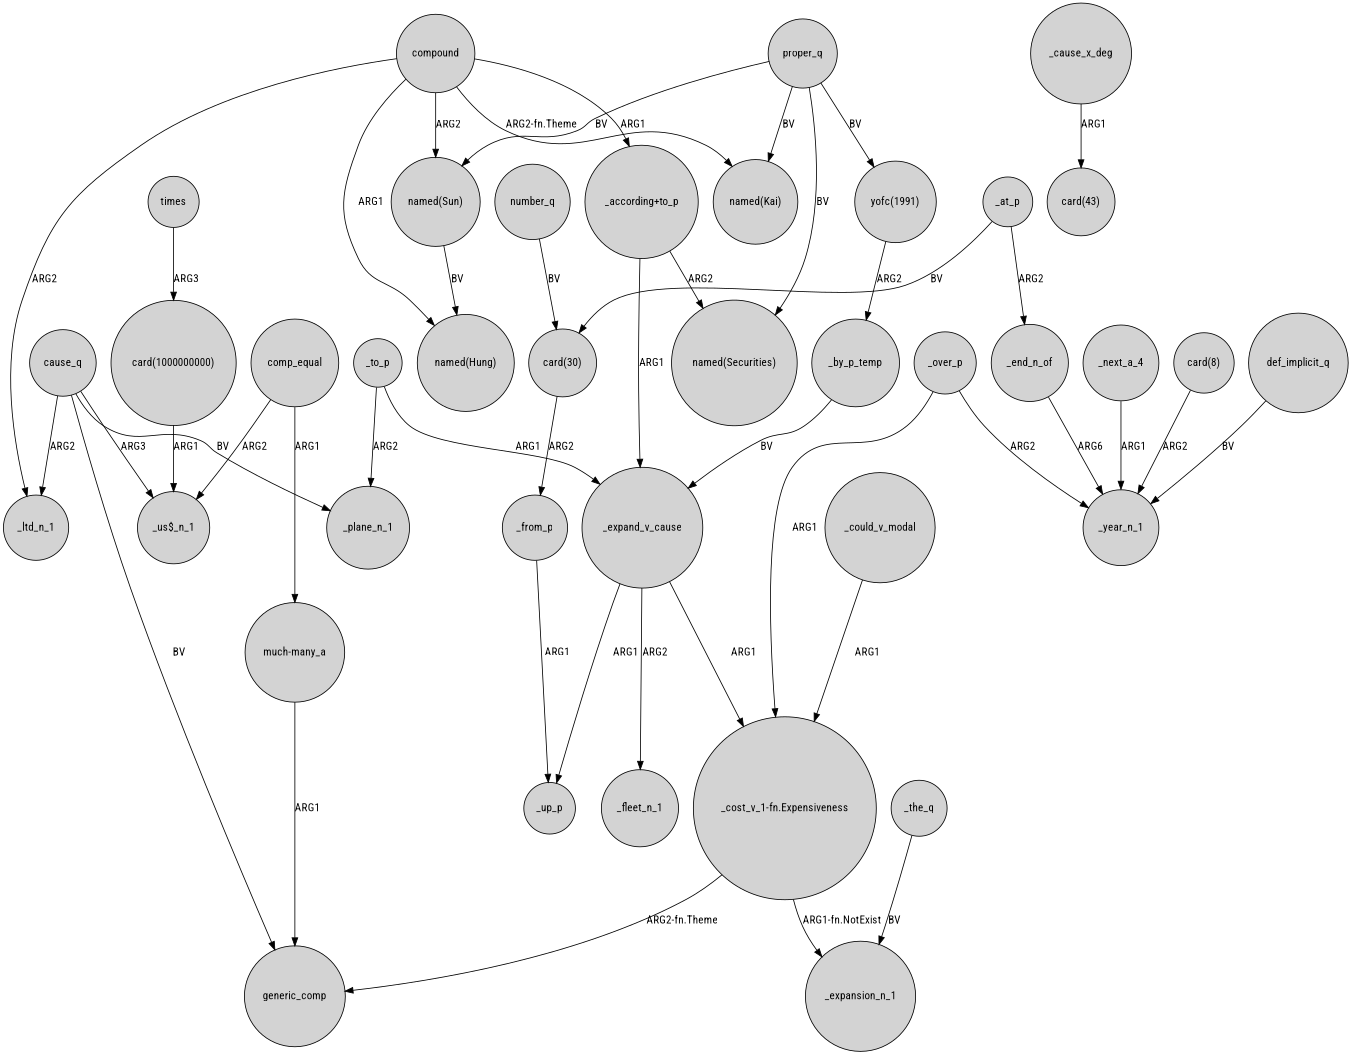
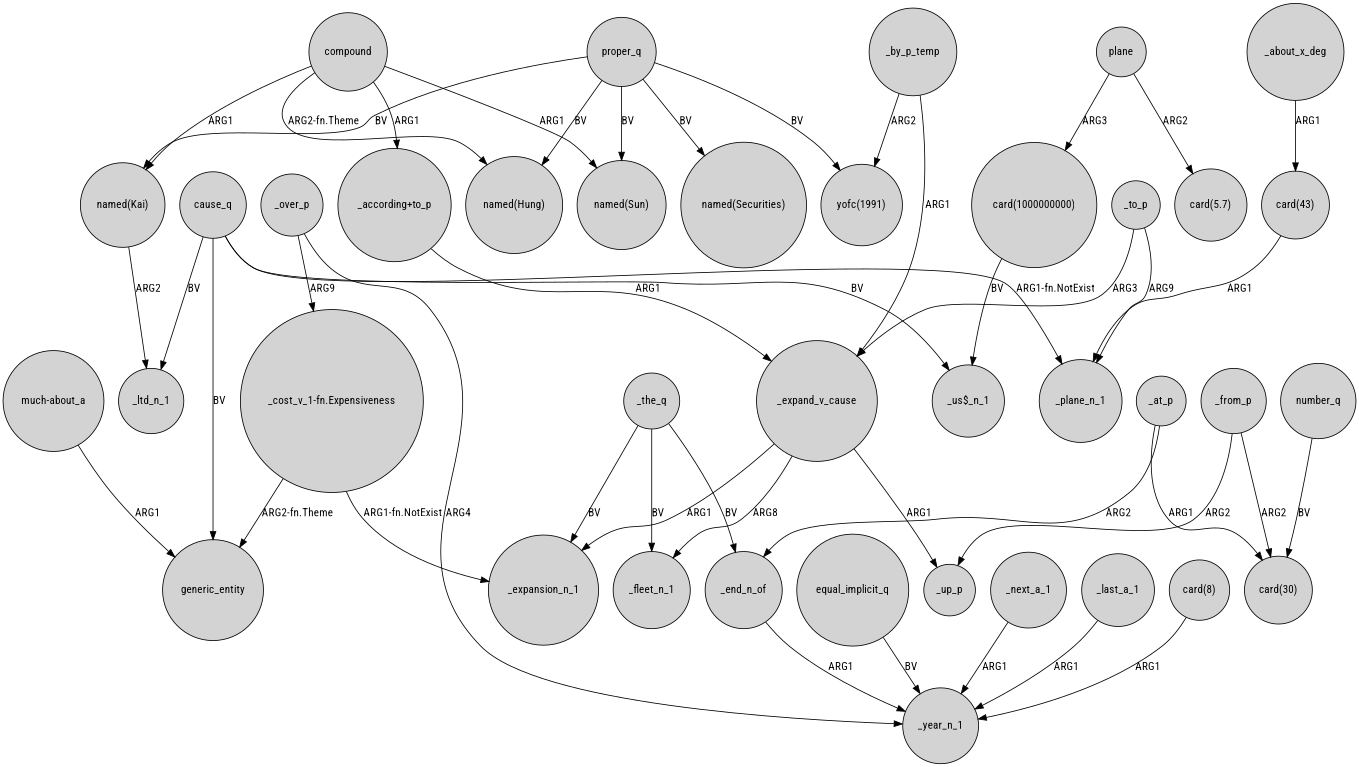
(1081, 53) -> (1295, 52)
(448, 125) -> (552, 121)
(541, 125) -> (221, 121)
(94, 181) -> (137, 304)
(174, 202) -> (1121, 52)
(371, 202) -> (324, 121)
none -> (1211, 205)
(450, 276) -> (574, 119)
(684, 276) -> none
(877, 277) -> (888, 126)
(937, 279) -> (1181, 513)
none -> (1186, 293)
(295, 363) -> none
(1121, 363) -> (1029, 590)
(1298, 363) -> (853, 590)
(549, 442) -> (1255, 491)
(63, 447) -> (194, 289)
(133, 447) -> (858, 289)
(186, 447) -> (998, 289)
(223, 447) -> (1056, 289)
(386, 447) -> (1162, 289)
(528, 447) -> (1125, 289)
(767, 447) -> (938, 205)
(1023, 447) -> (458, 513)
(1090, 447) -> (841, 667)
(1175, 447) -> (1148, 667)
none -> (707, 481)
none -> (652, 486)
(805, 528) -> (322, 289)
(880, 528) -> none
none -> (1118, 590)
(705, 650) -> (688, 509)
(295, 652) -> (54, 401)
(557, 652) -> (1218, 513)
(655, 652) -> (765, 513)
(295, 996) -> (213, 590)
